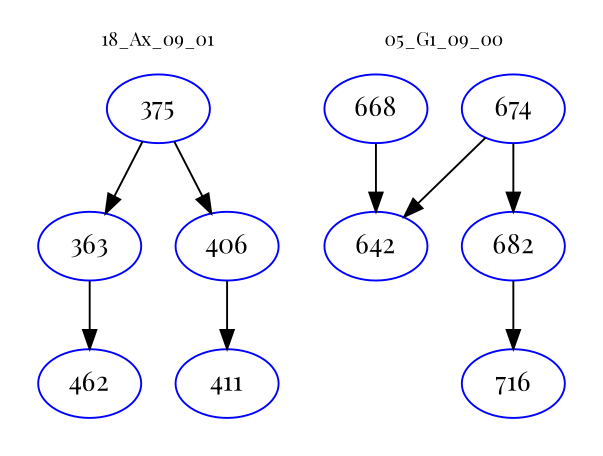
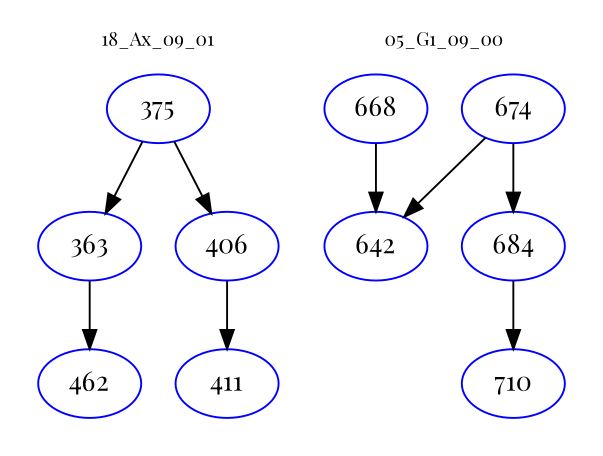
(513, 246) -> (513, 246)
(513, 384) -> (513, 384)
